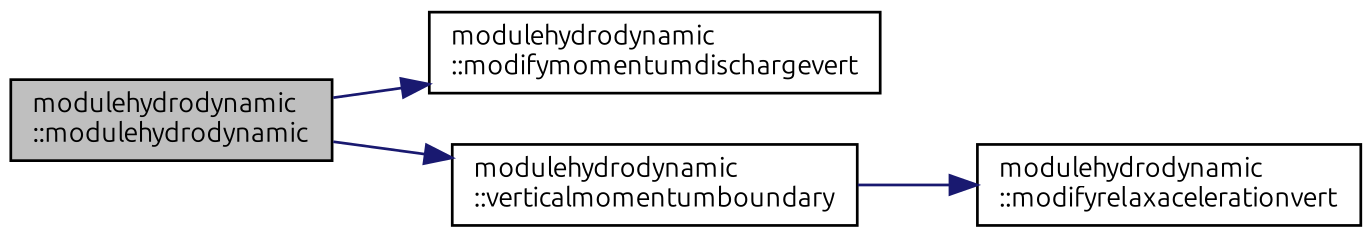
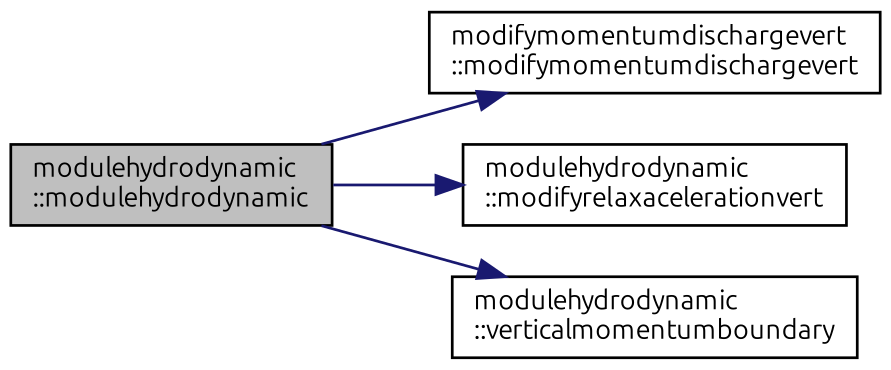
(655, 53) -> (655, 53)
(904, 185) -> (384, 185)
